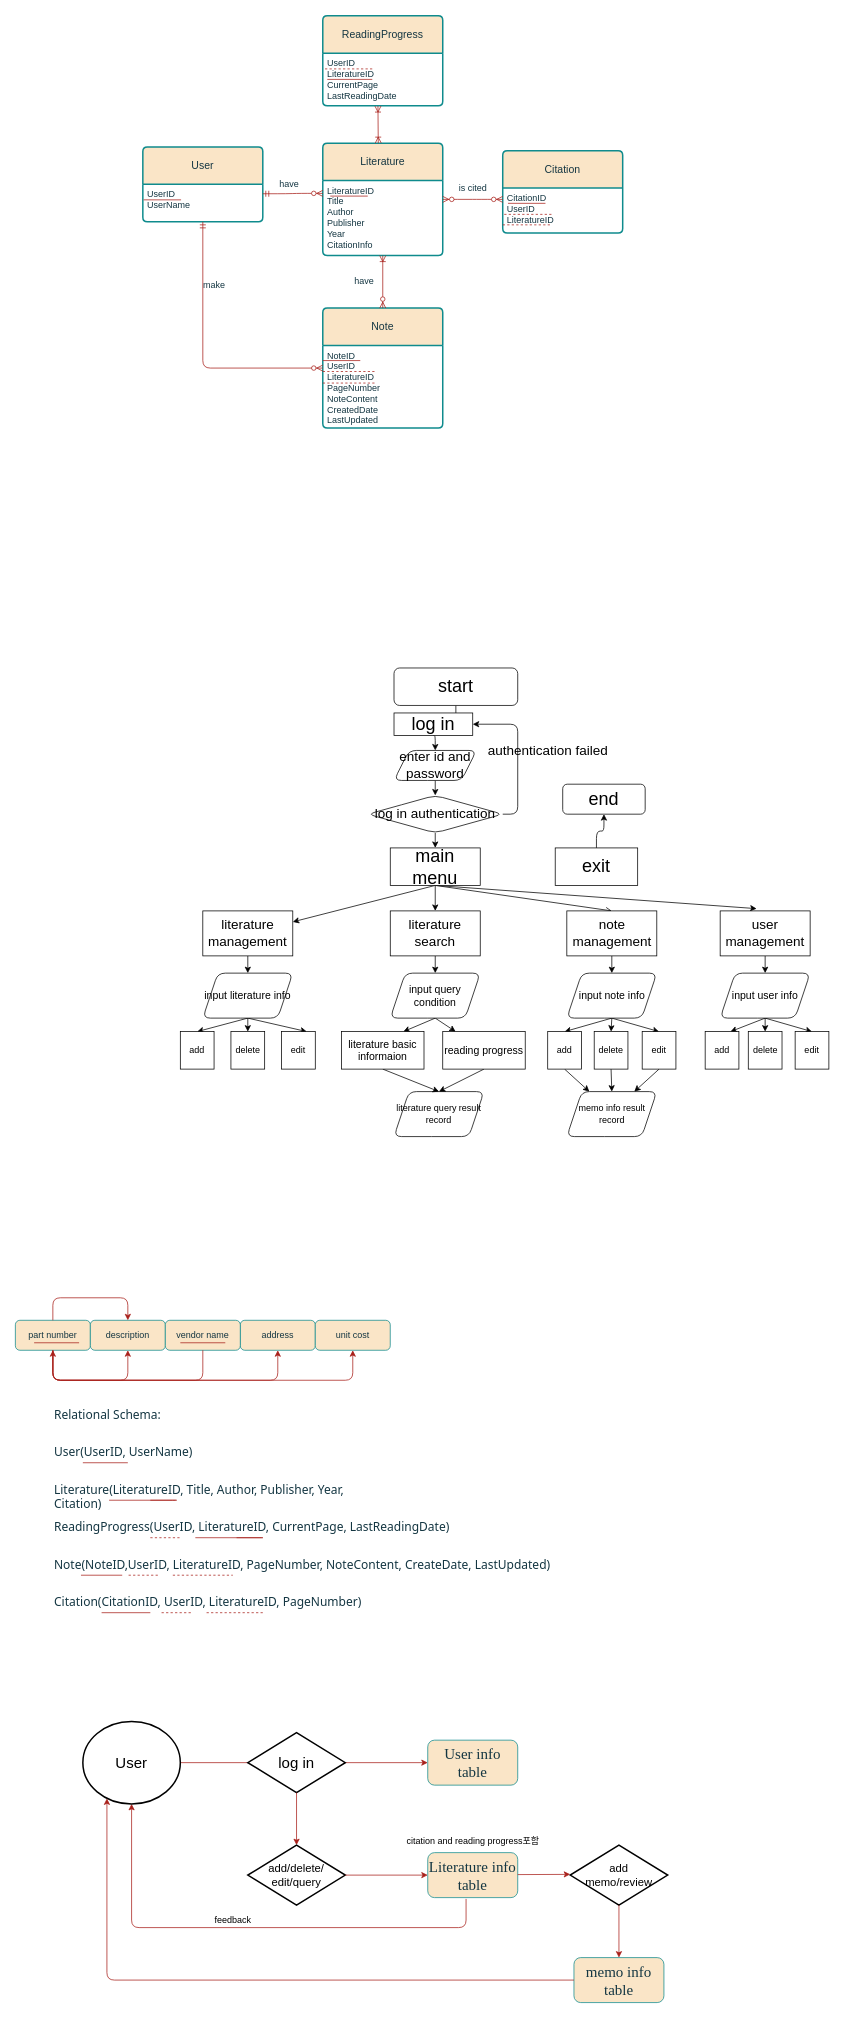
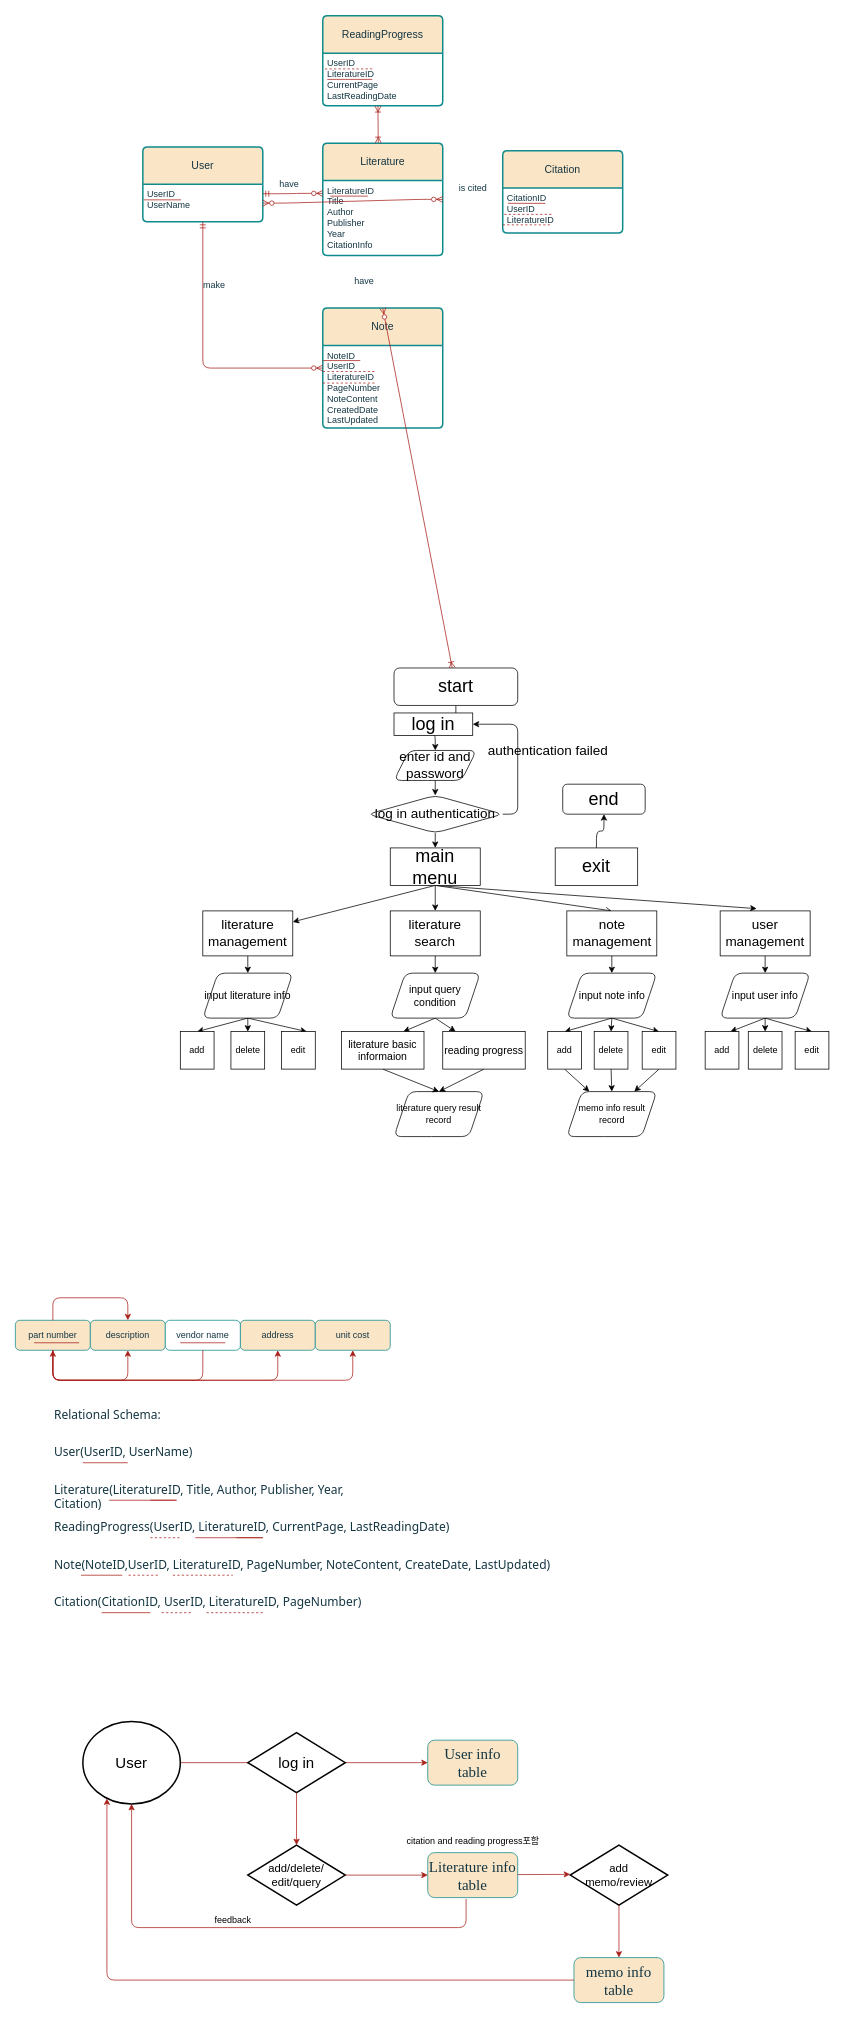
(473, 199) -> (382, 200)
(383, 283) -> (418, 488)
(203, 1335) -> (203, 1335)
